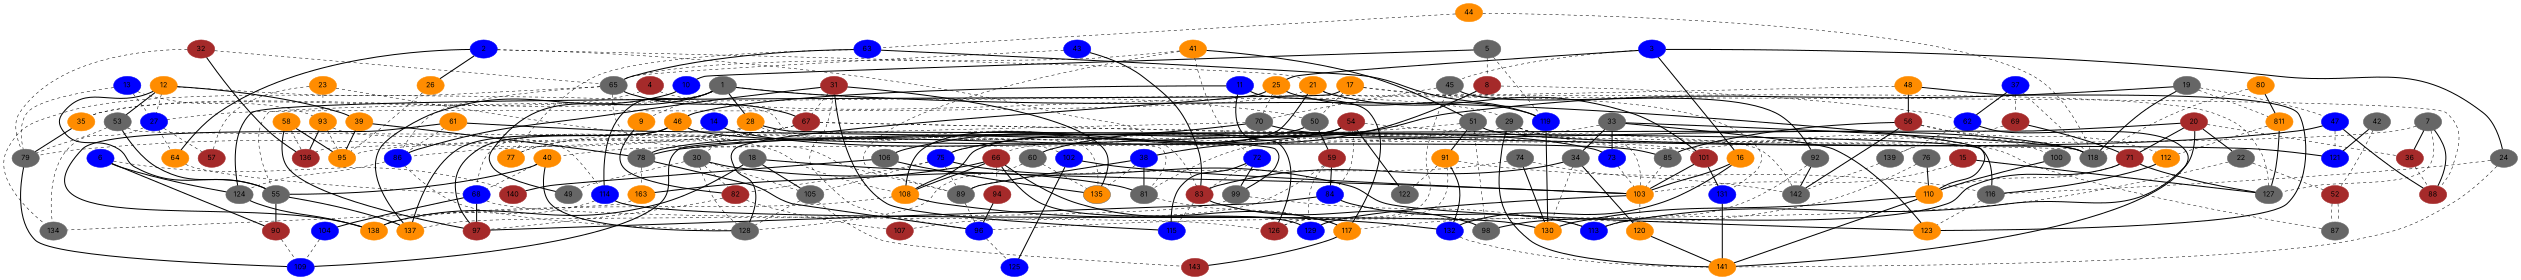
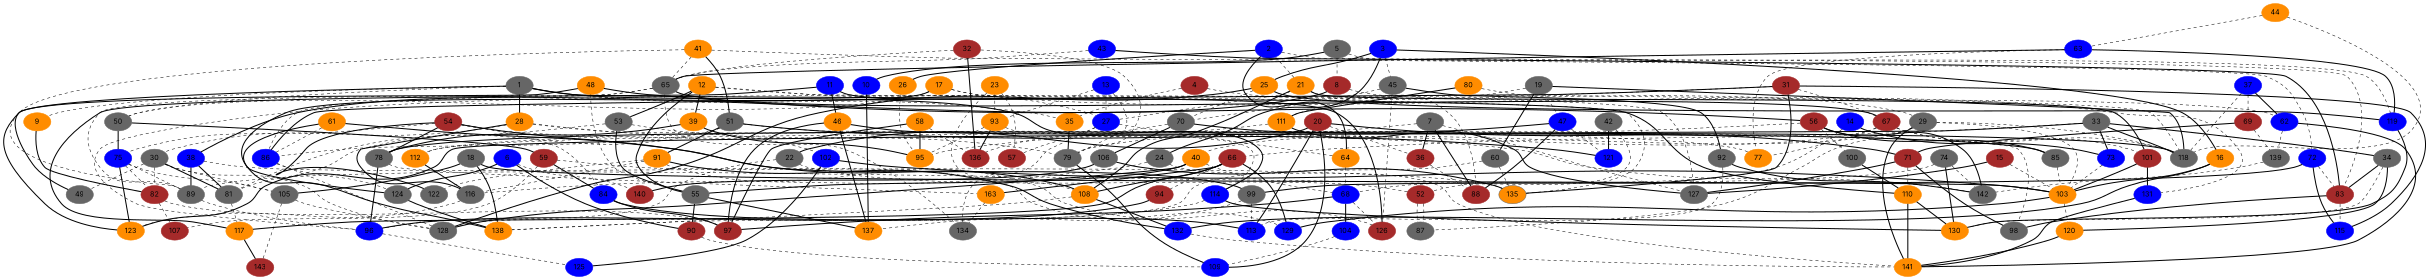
(2279, 122) -> (1281, 122)
(1927, 158) -> none
